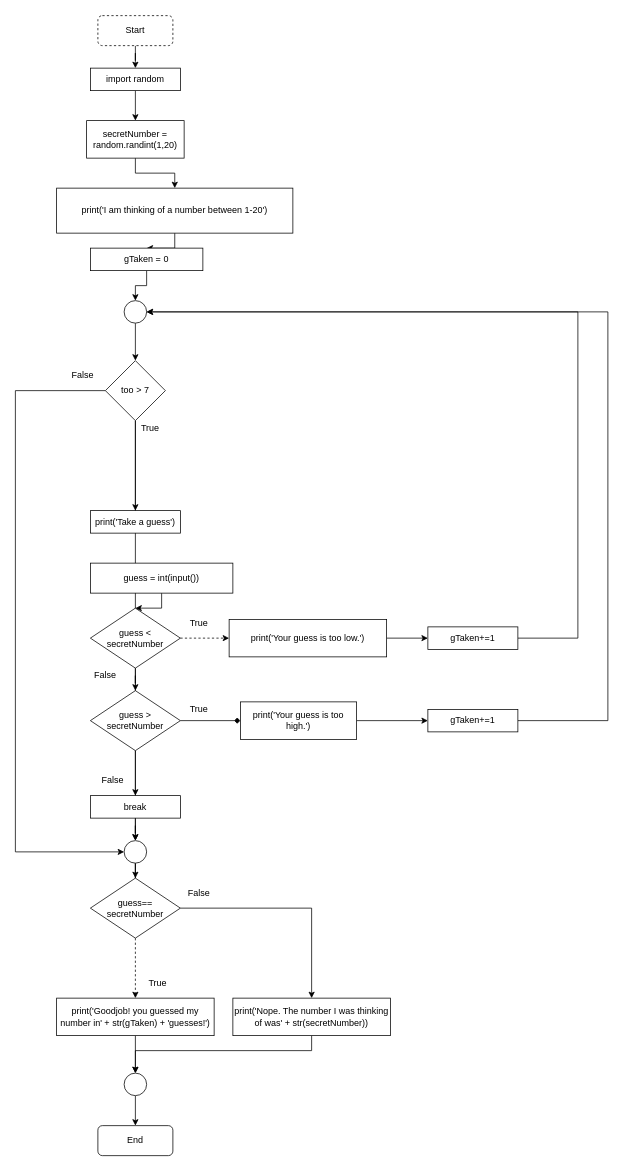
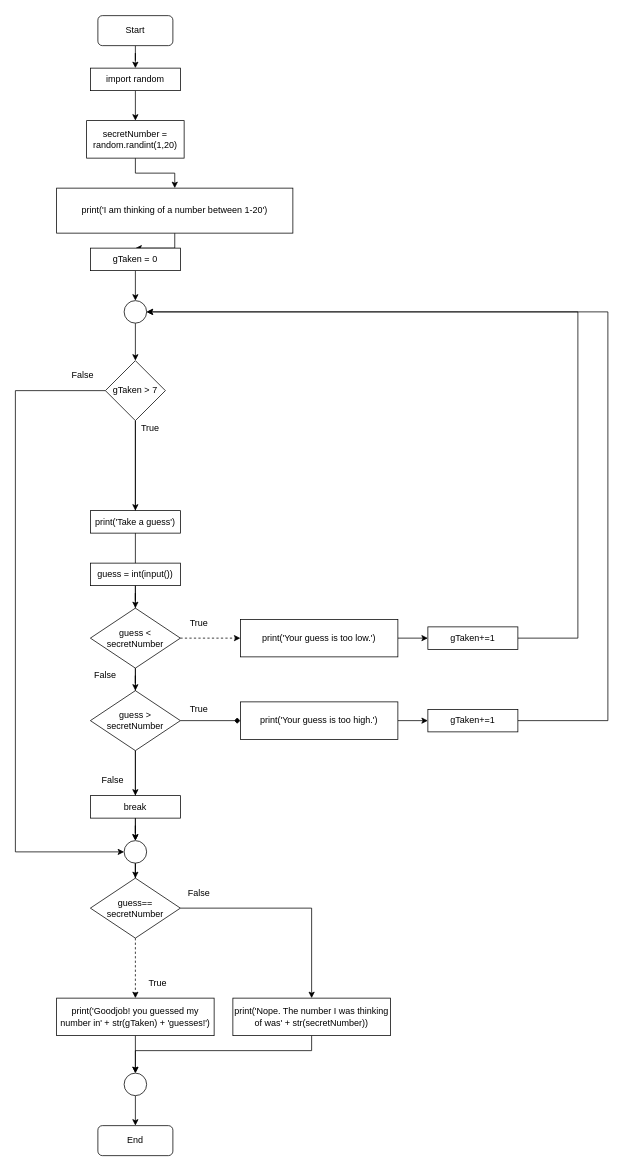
(135, 30) -> (135, 30)
(147, 259) -> (135, 259)
(135, 390) -> (135, 390)
(162, 578) -> (135, 574)
(308, 638) -> (319, 638)
(299, 720) -> (319, 720)
